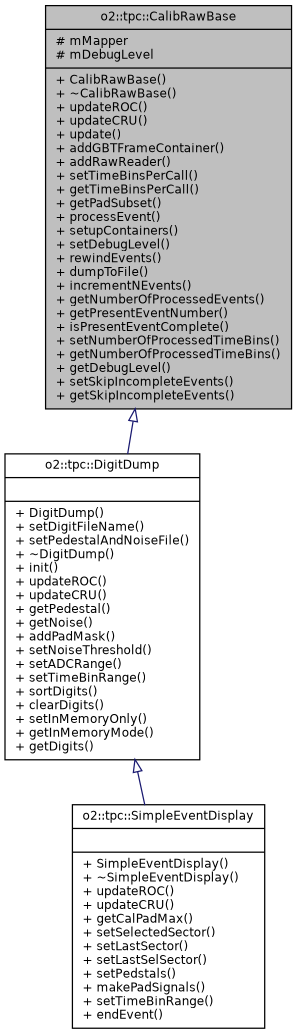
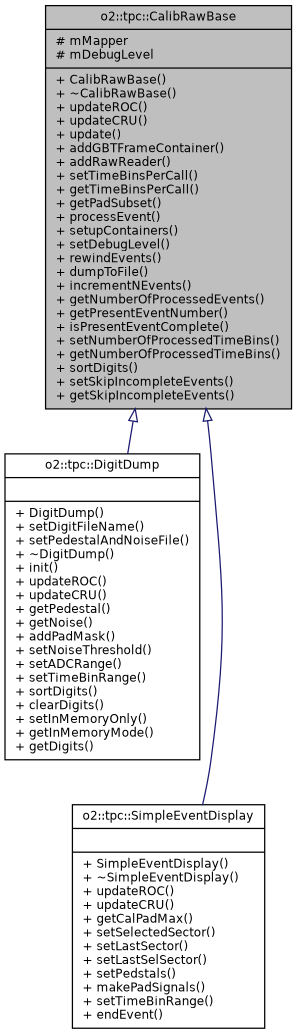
(114, 368) -> (97, 368)
(141, 788) -> (222, 613)
